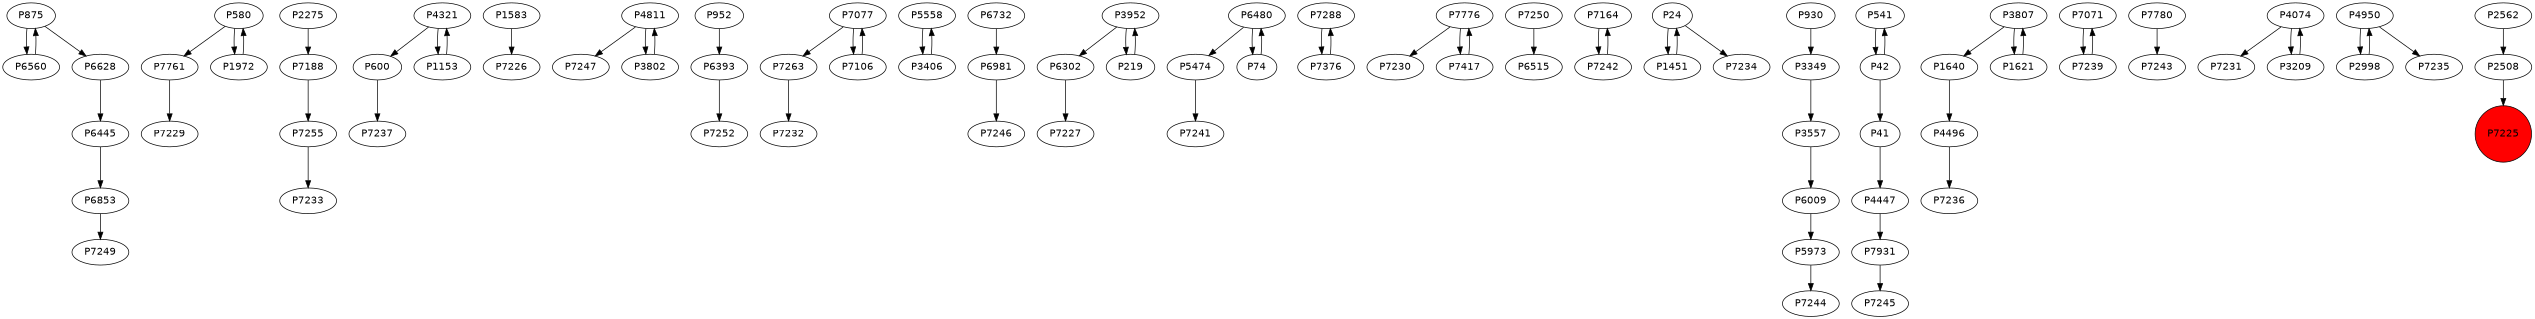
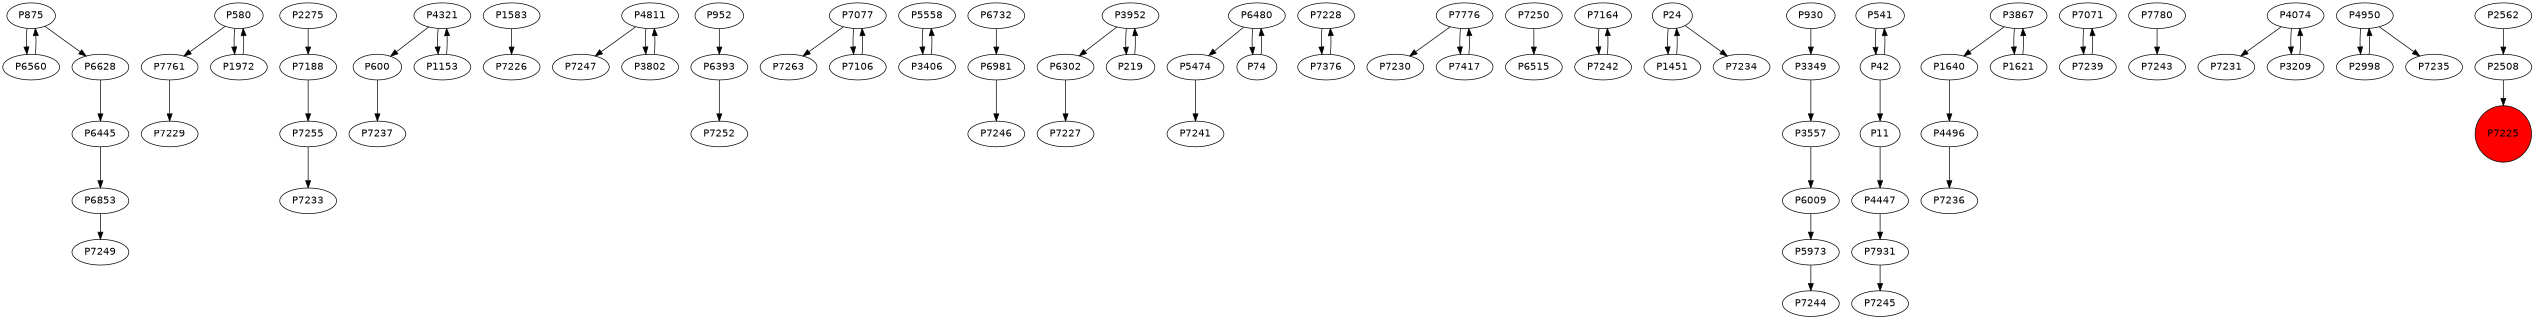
(1326, 16) -> (1326, 16)
(2019, 16) -> (2019, 16)
(789, 134) -> none
(1880, 134) -> (1880, 134)
